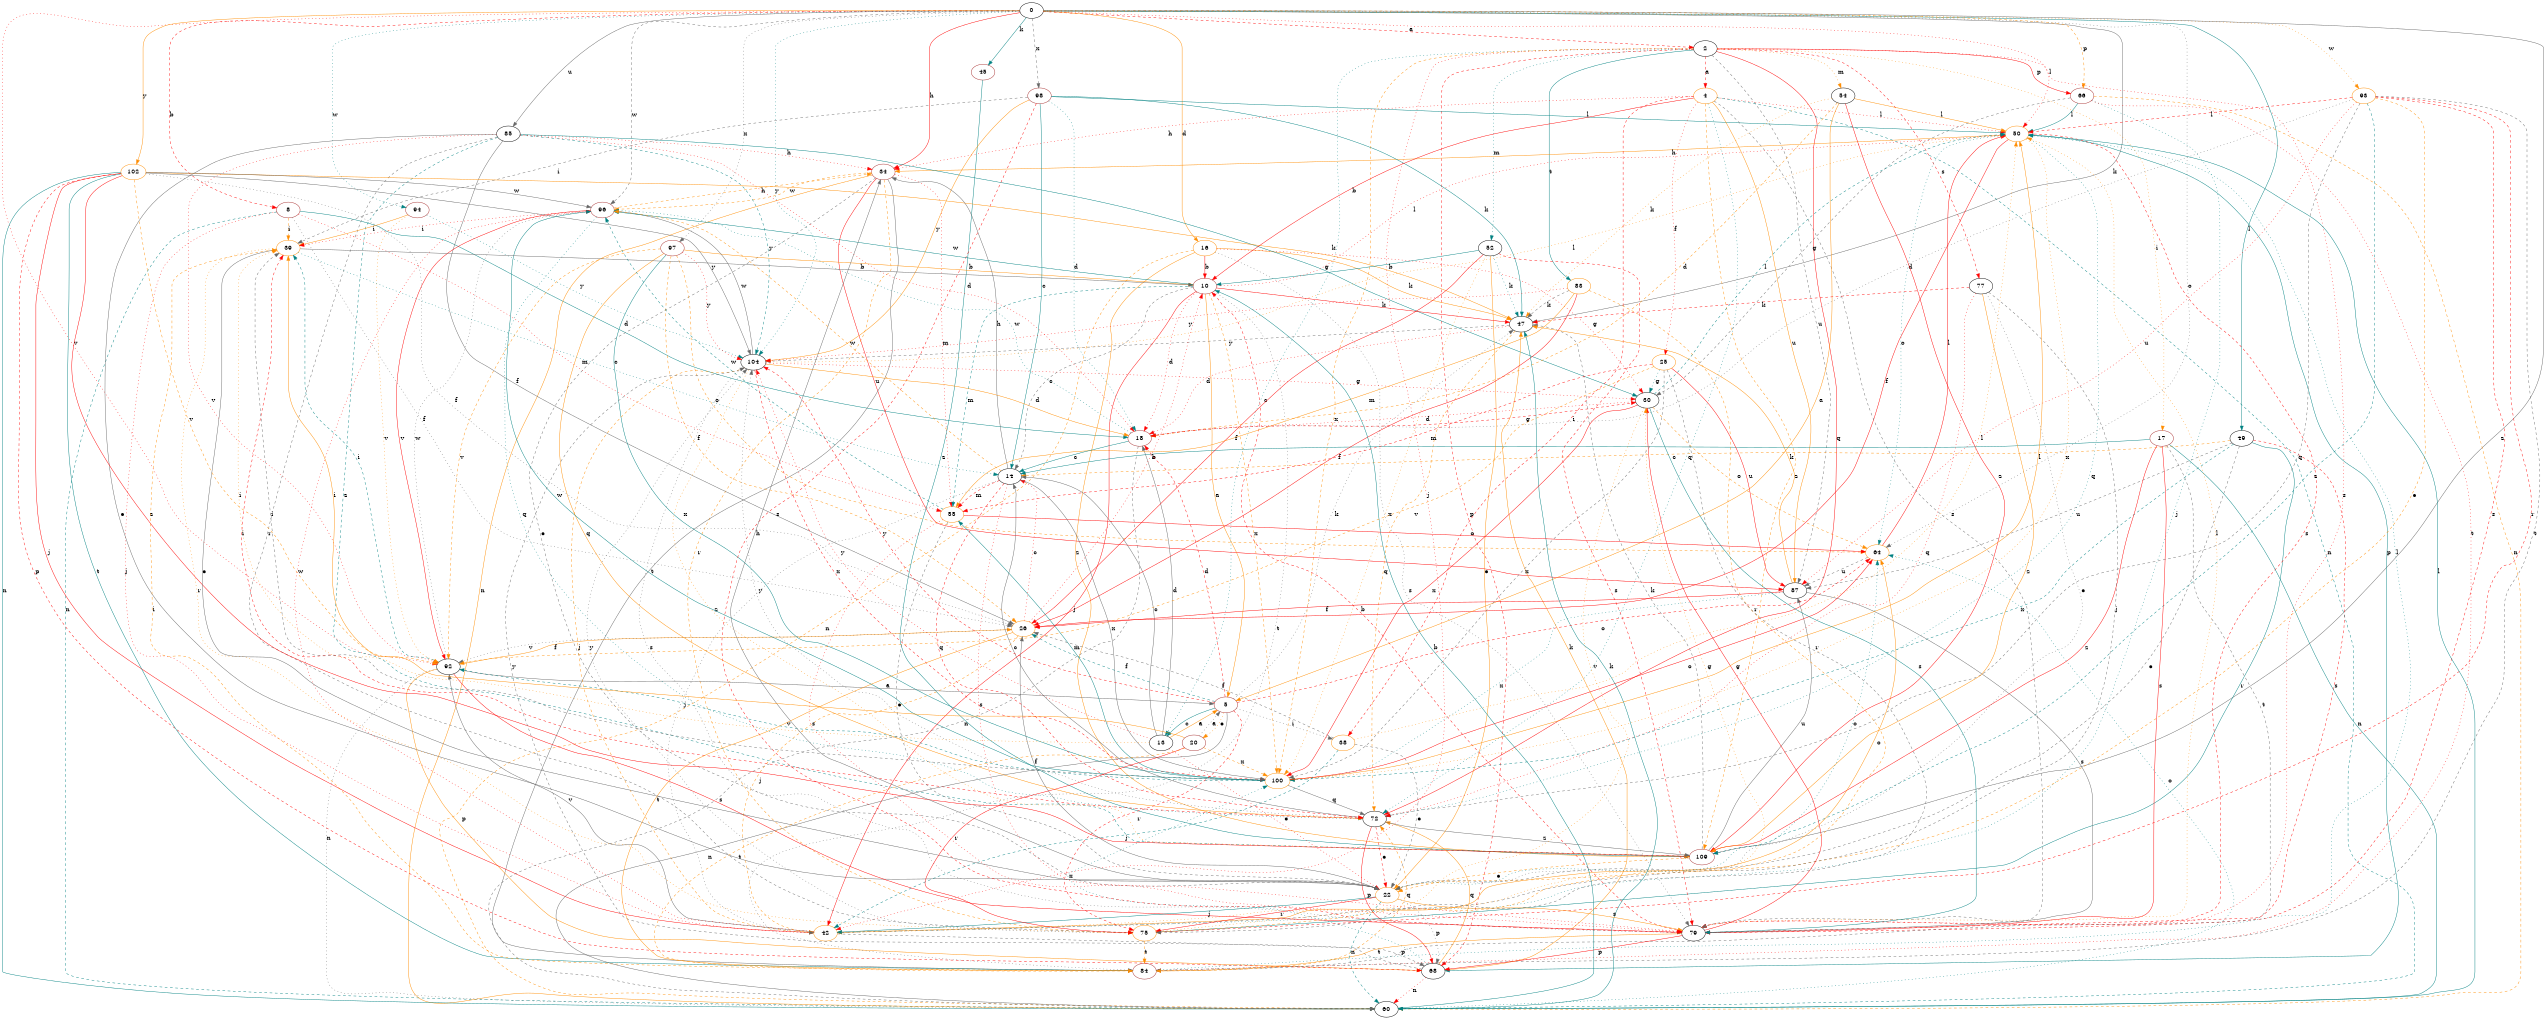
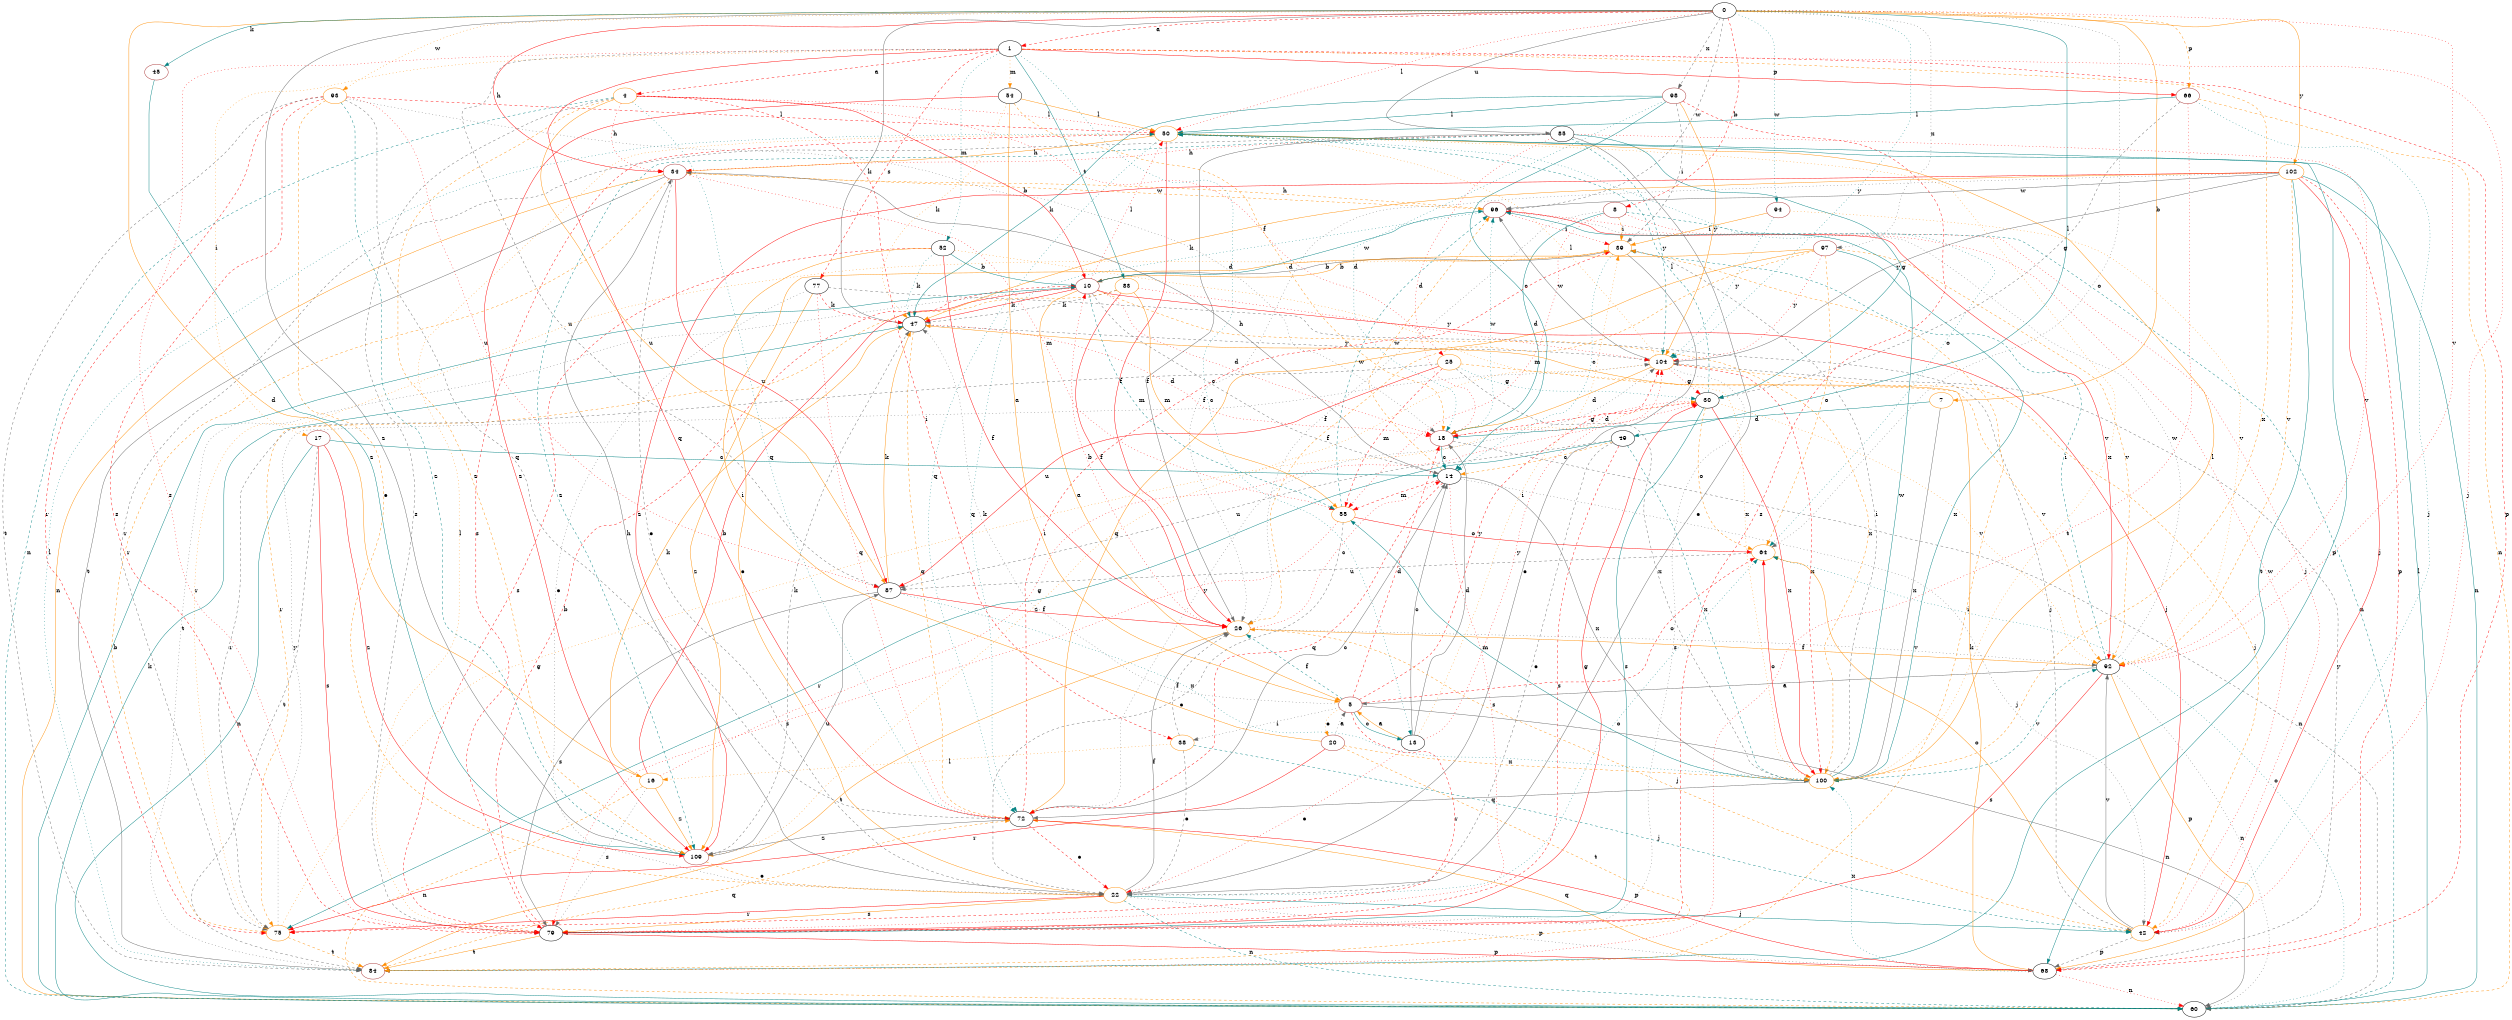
(1705, 49) -> (1010, 49)
(1948, 337) -> none
(753, 362) -> (1661, 362)
none -> (1941, 400)
(1816, 604) -> (919, 762)
(1465, 867) -> (1935, 494)
